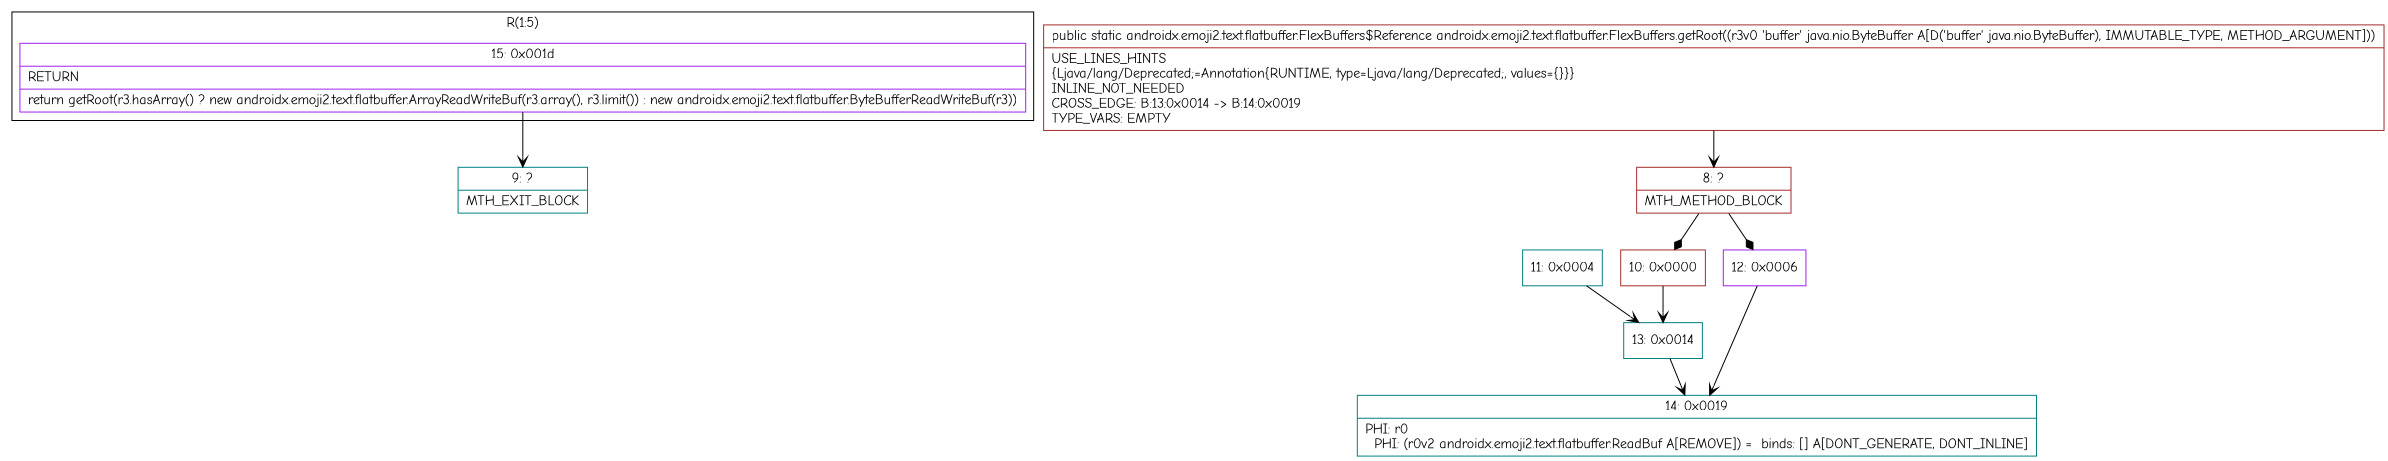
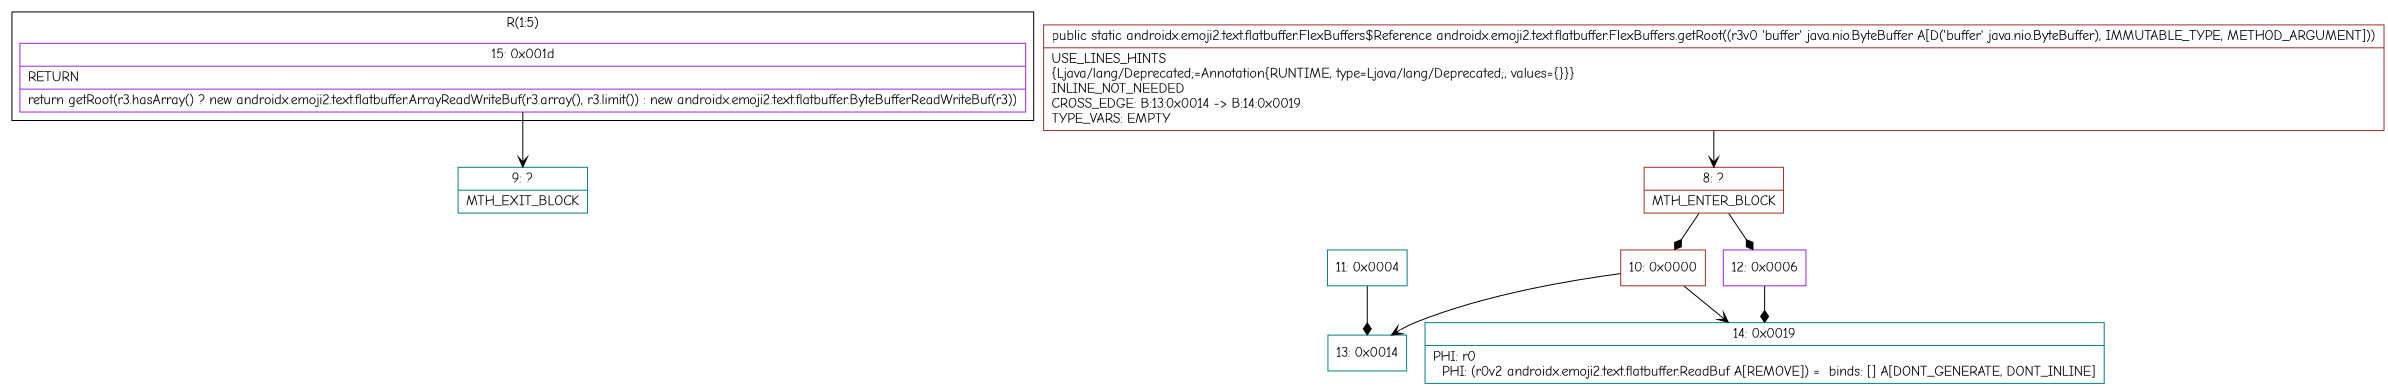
(1714, 201) -> (1714, 201)
(1608, 301) -> (1367, 304)
(1736, 336) -> (1765, 298)
(1676, 372) -> (1702, 301)
